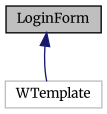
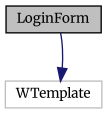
(45, 64) -> (63, 50)
